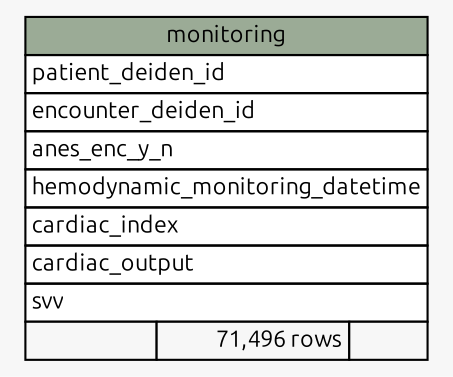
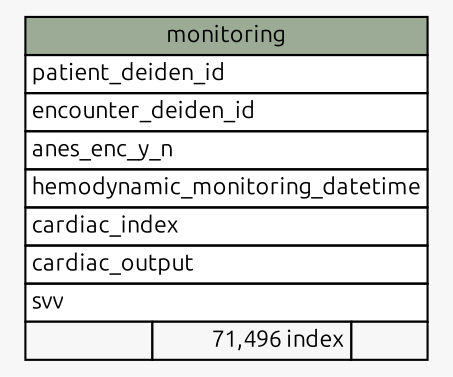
(279, 340) -> (278, 340)
